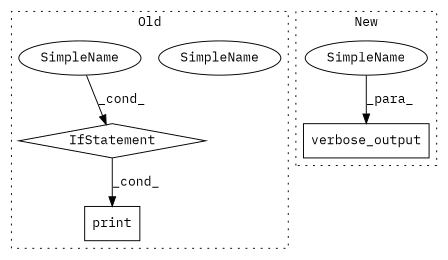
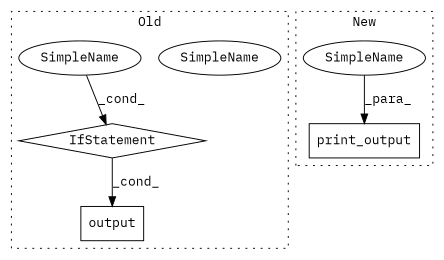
(366, 141) -> (364, 141)
(112, 224) -> (112, 224)
